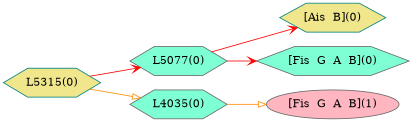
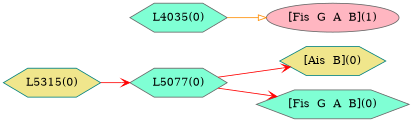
(111, 93) -> none
